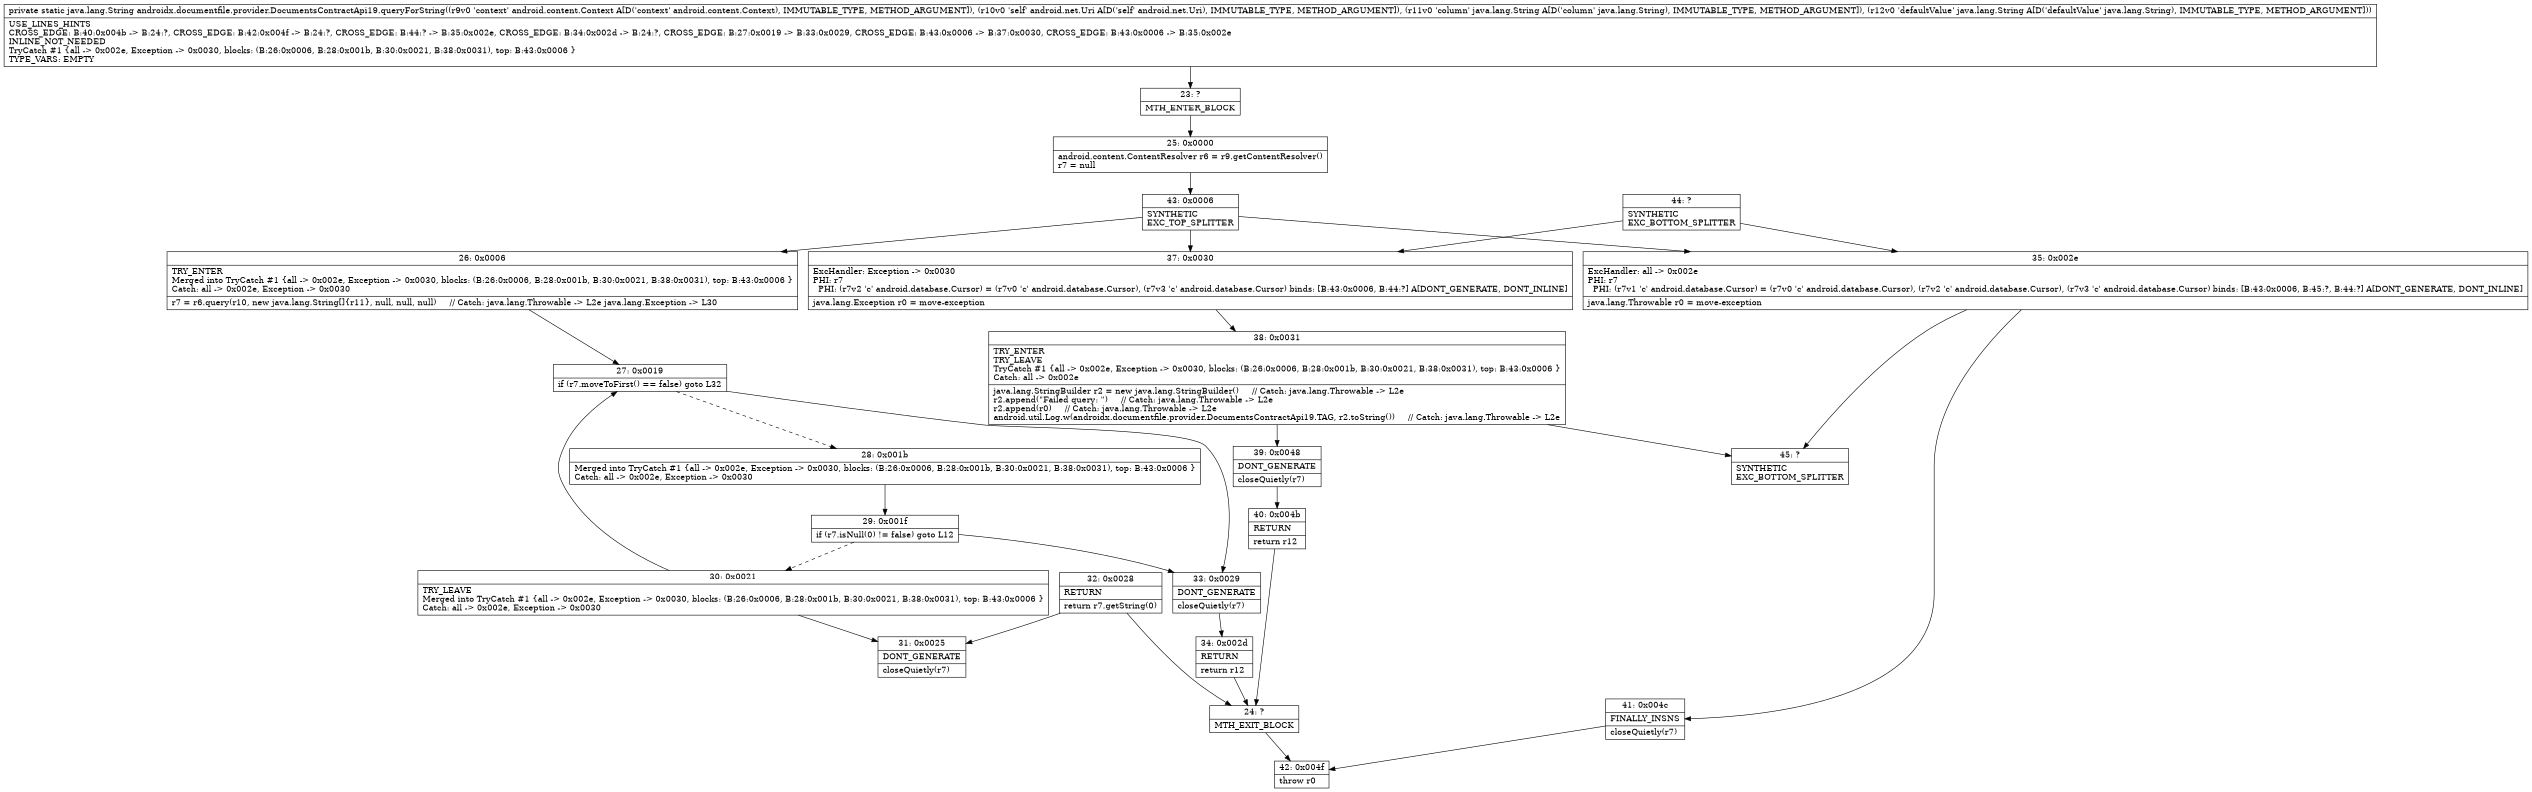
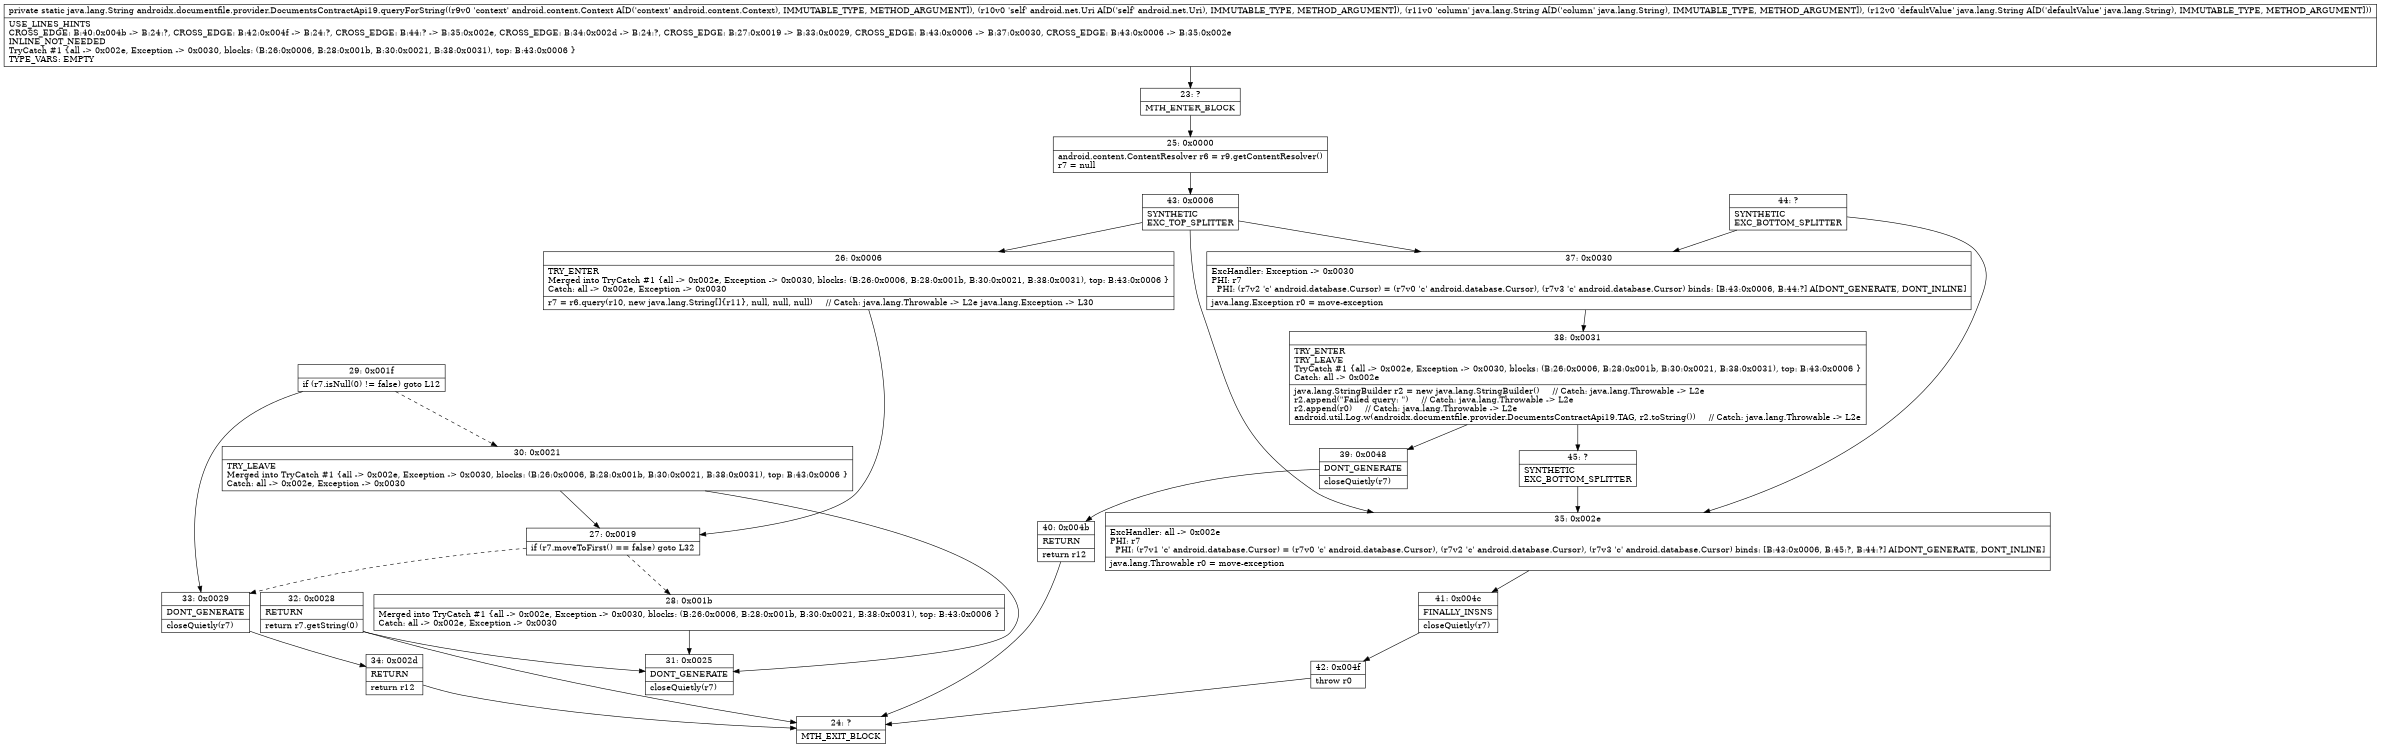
(1879, 368) -> (1578, 496)
(1029, 427) -> (390, 565)
(885, 497) -> (689, 639)
(1276, 745) -> (1101, 701)
